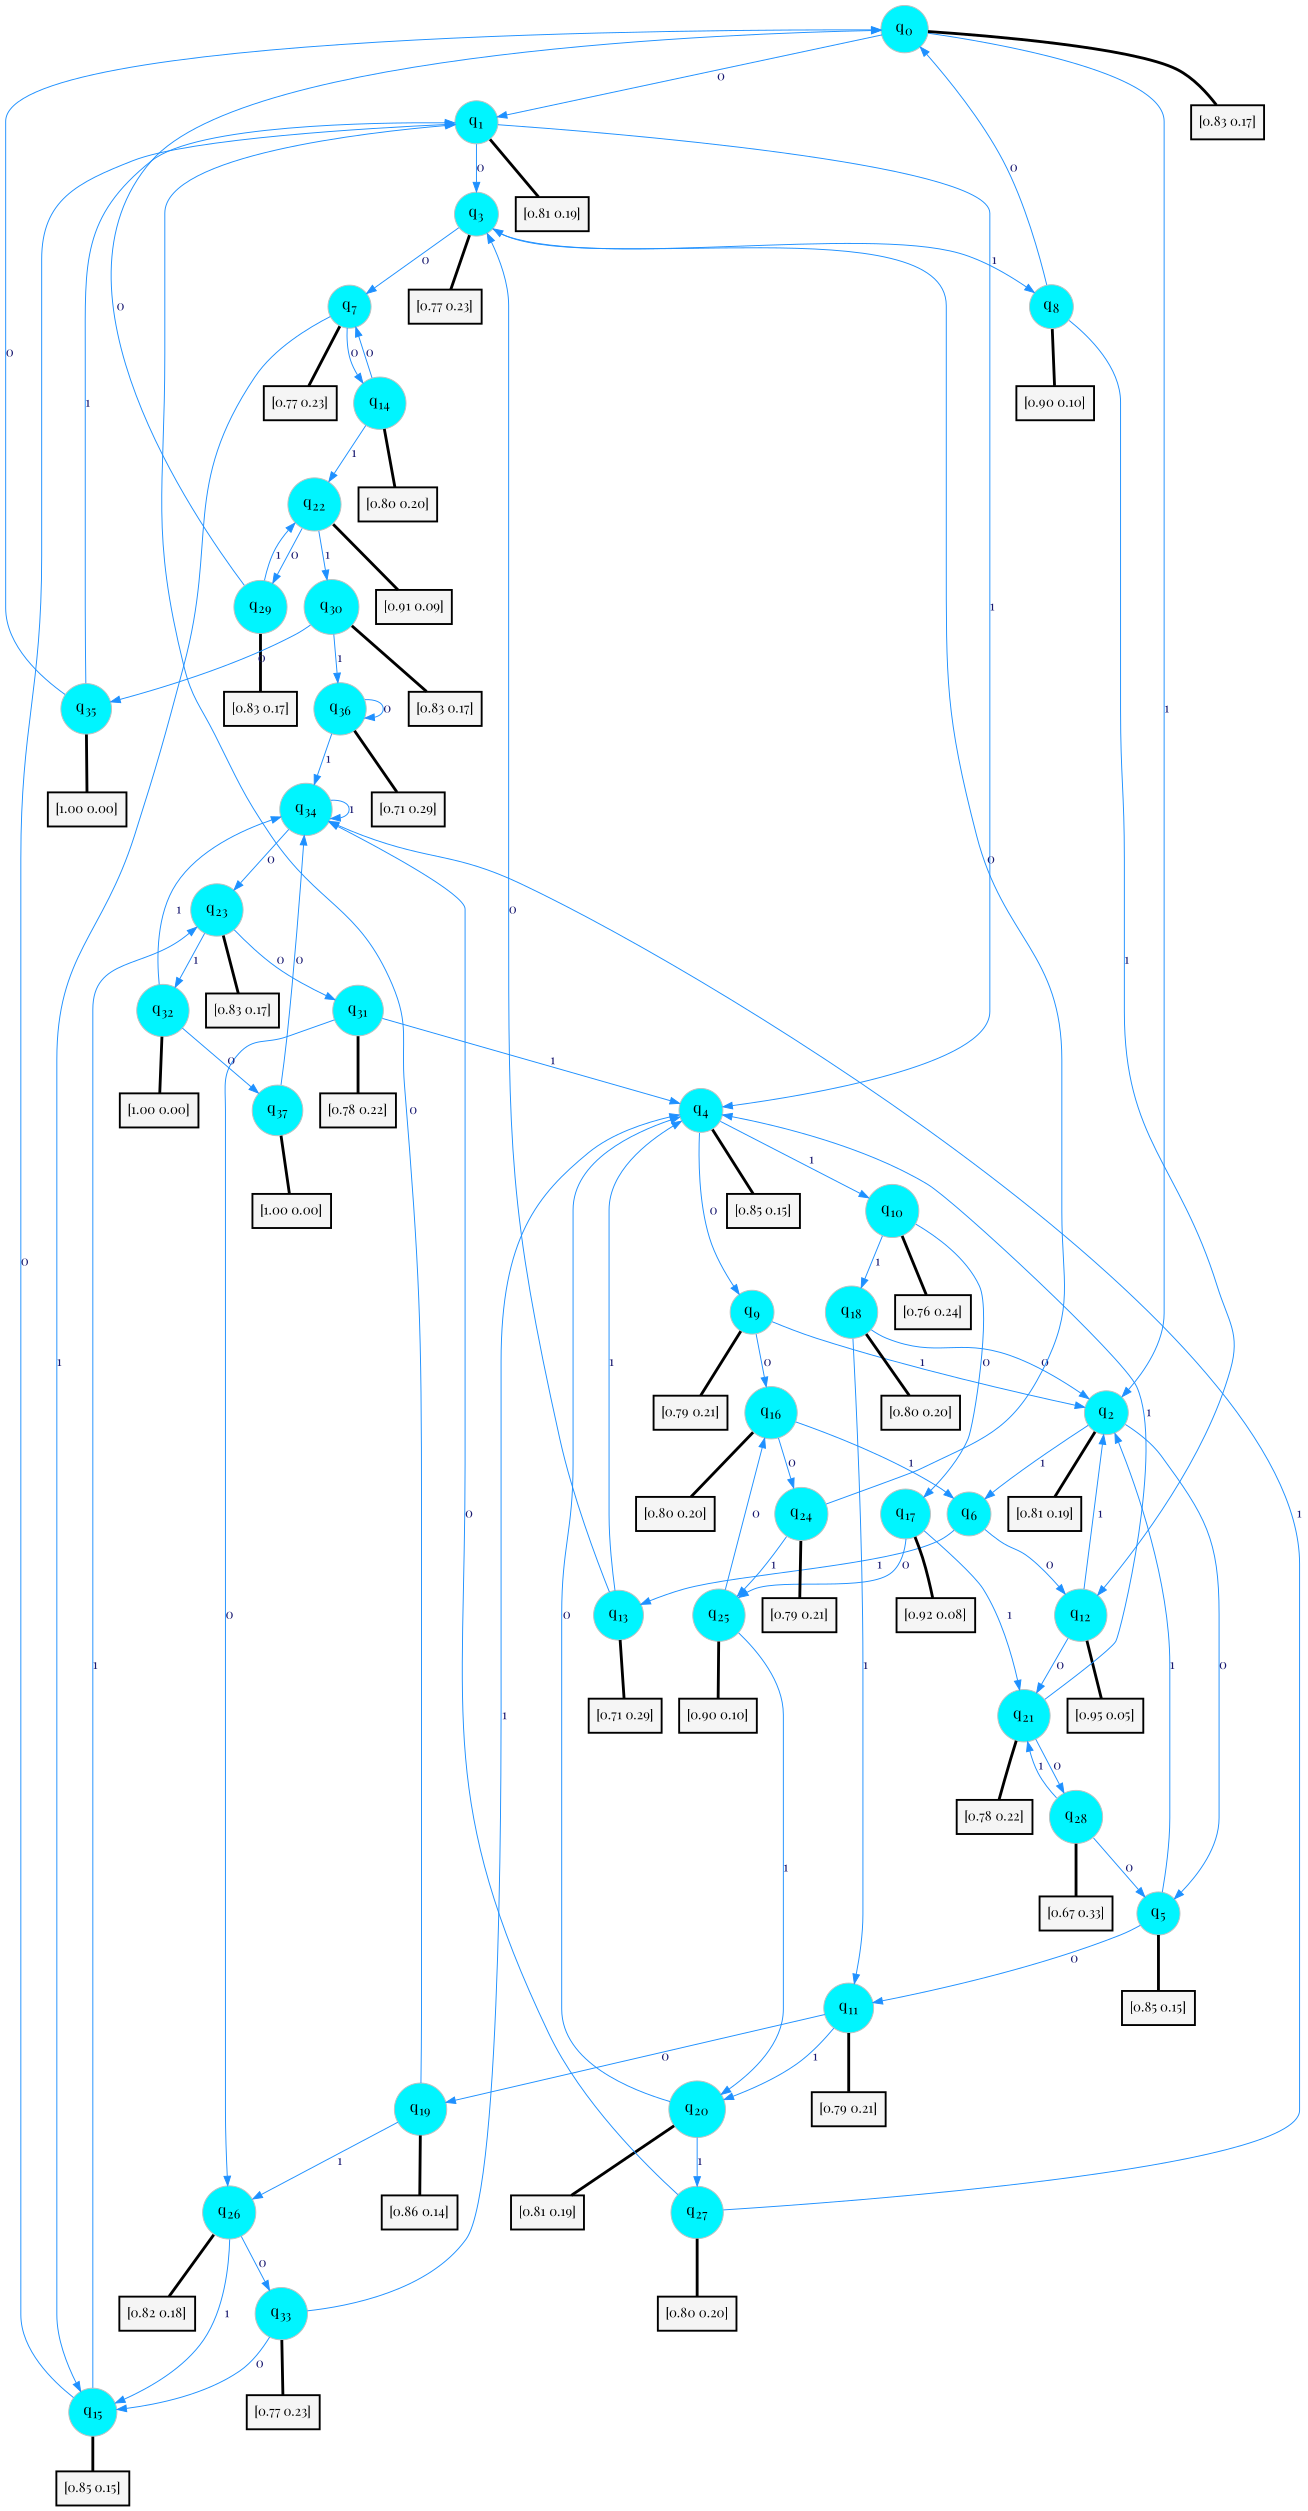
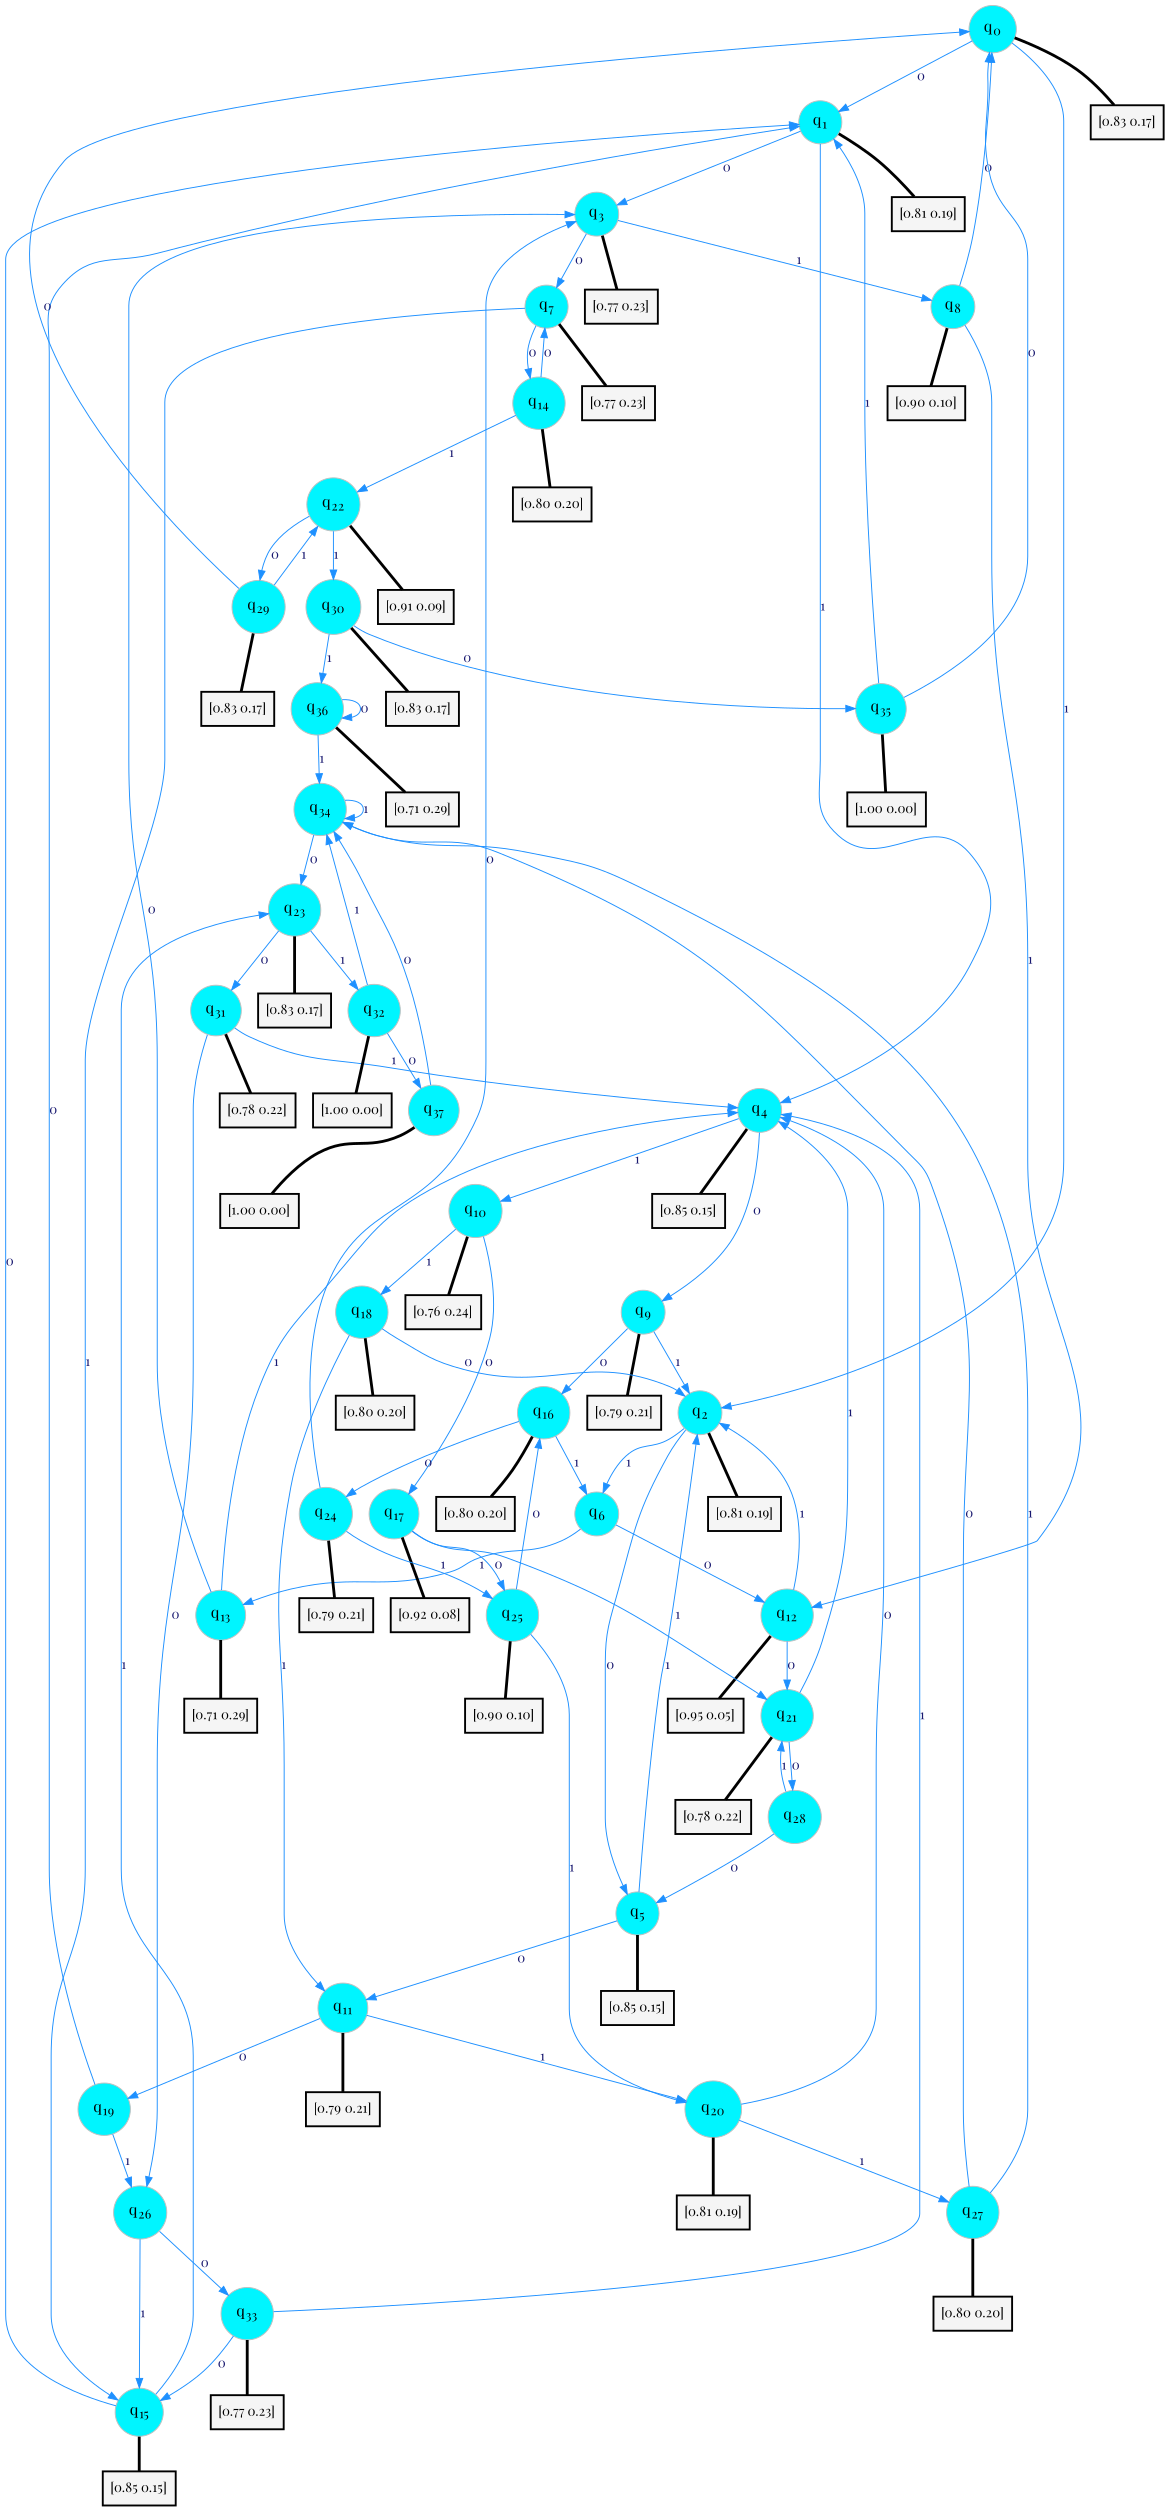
(1076, 1914) -> none
(420, 2212) -> none
(157, 2314) -> none
